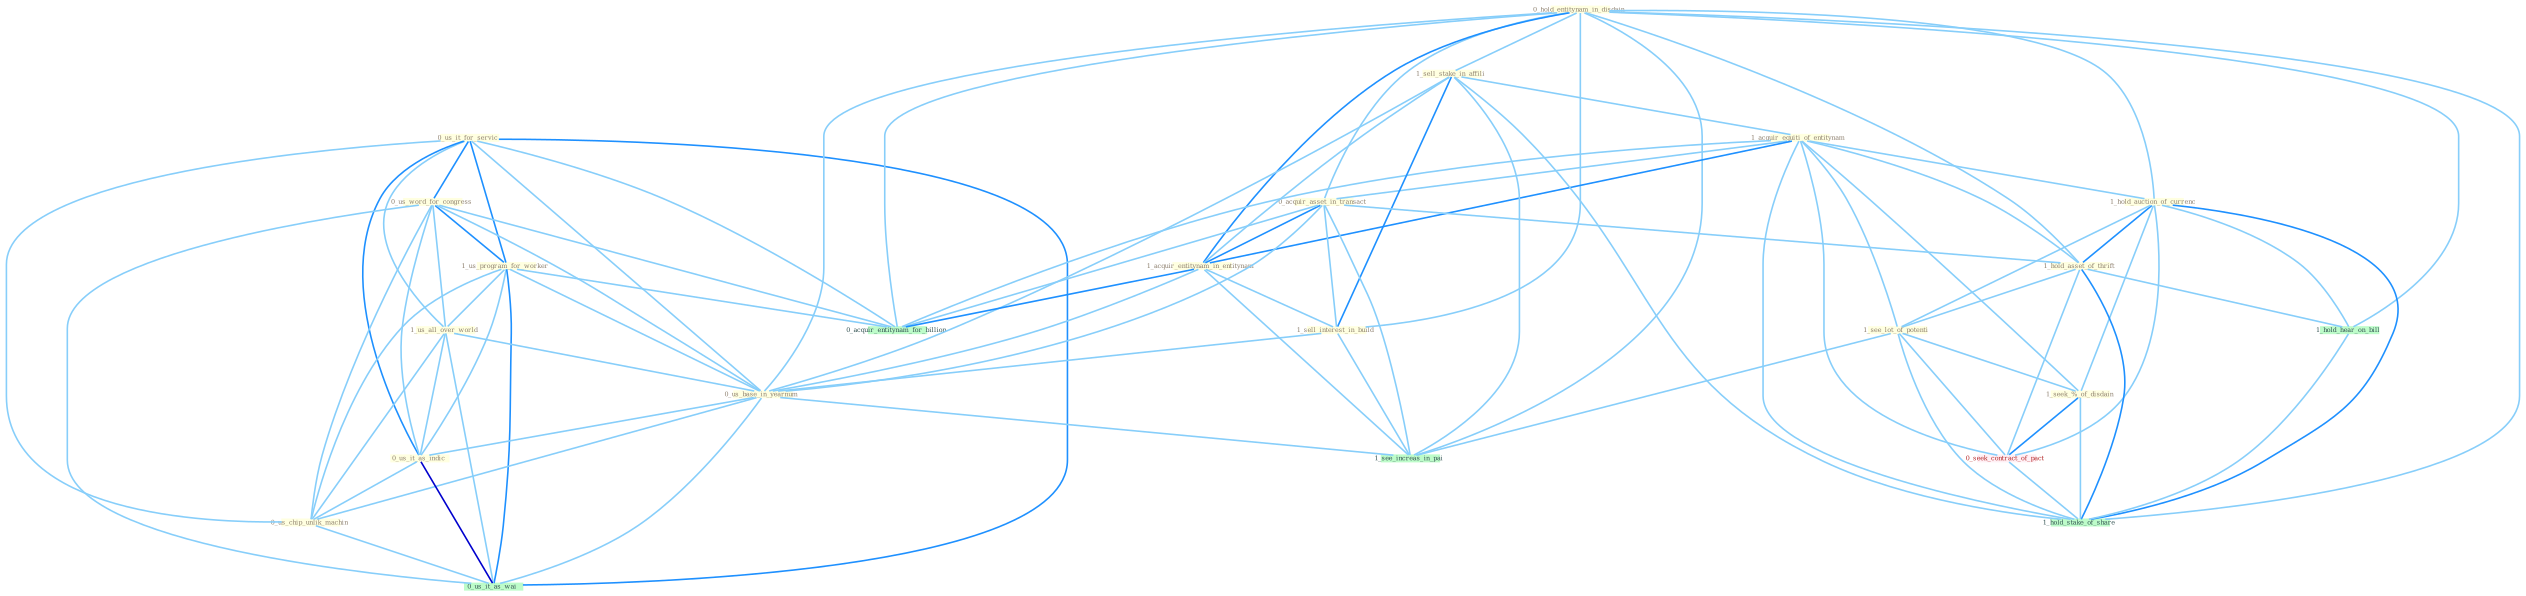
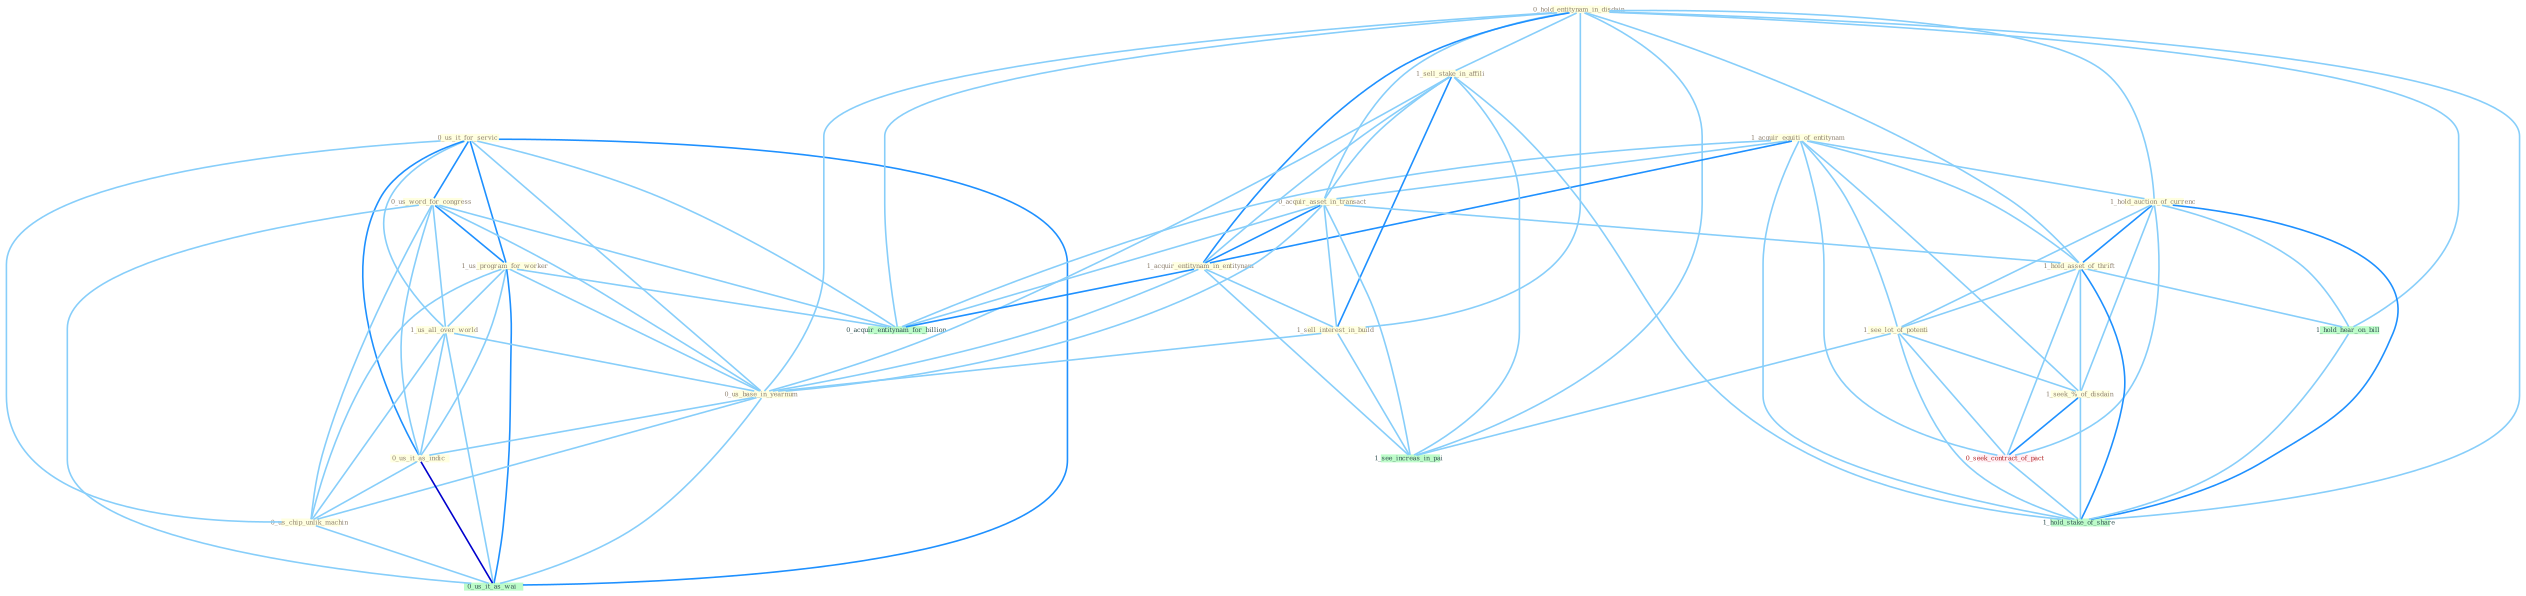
(1626, 106) -> (1362, 149)
none -> (2080, 330)
(1087, 426) -> none
